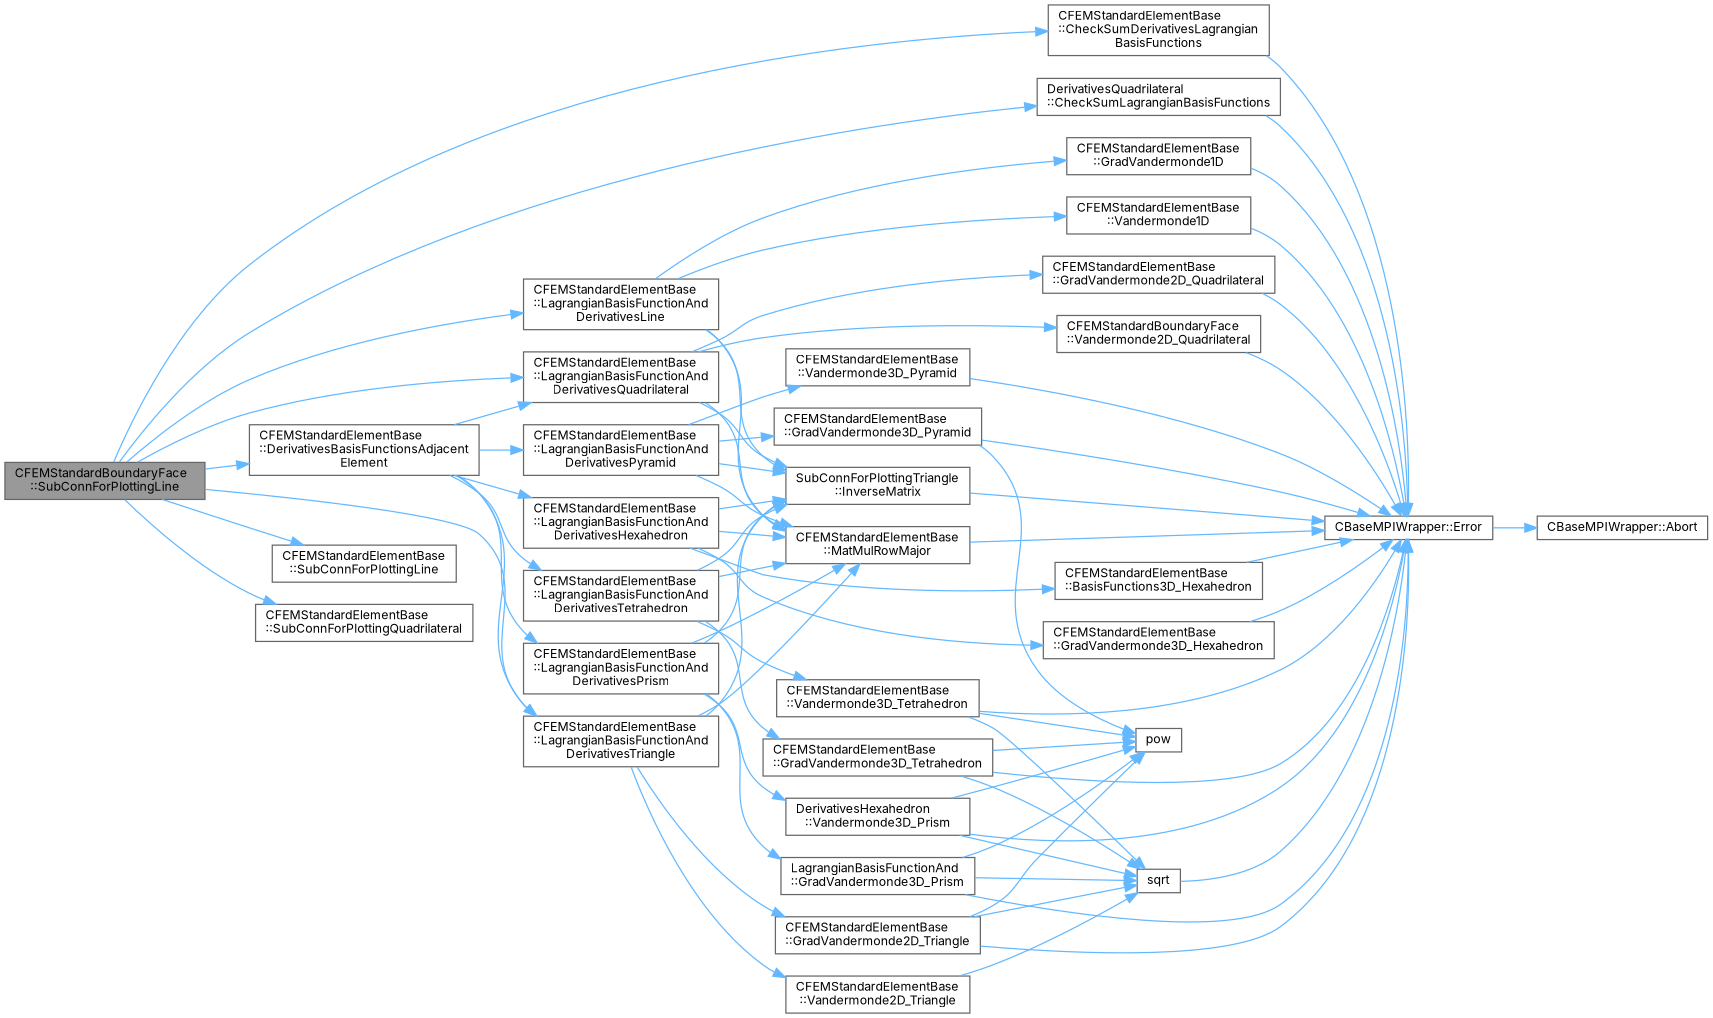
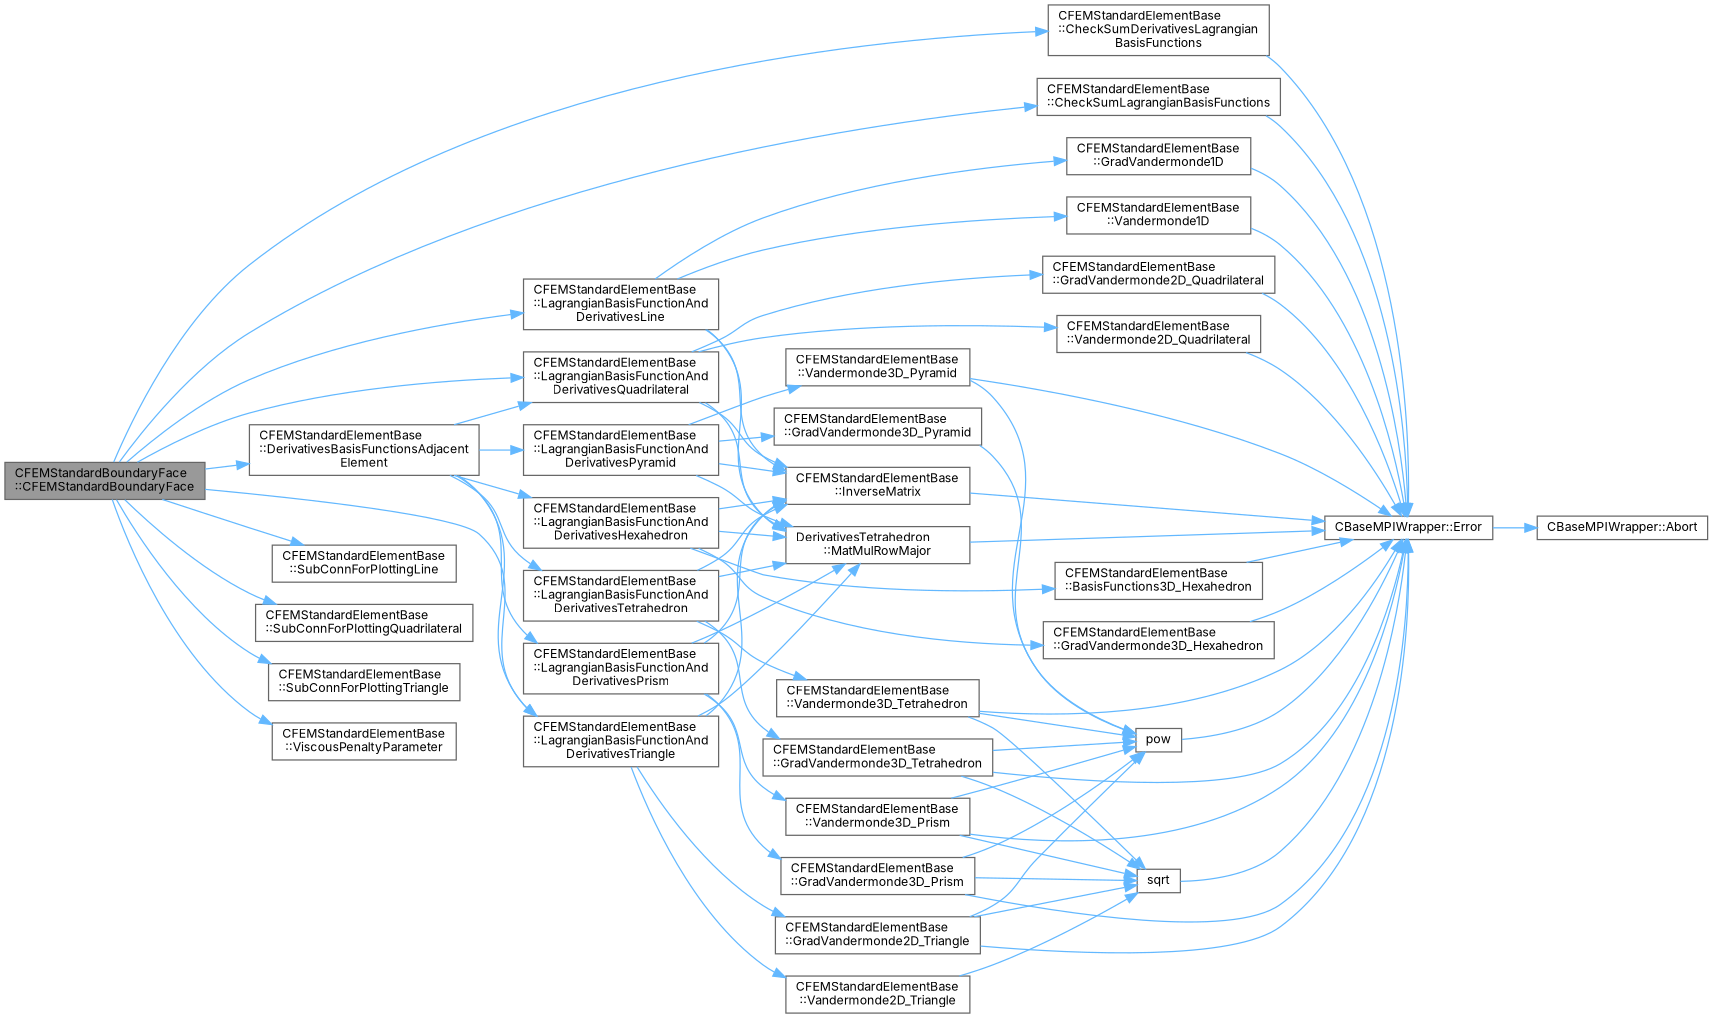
(1159, 97) -> (1159, 97)
(1159, 334) -> (1159, 334)
(1171, 470) -> (1316, 679)
(105, 481) -> (105, 481)
(878, 486) -> (878, 486)
none -> (1025, 487)
(878, 545) -> (878, 545)
none -> (364, 682)
none -> (364, 741)
(878, 817) -> (878, 817)
(878, 876) -> (878, 876)
